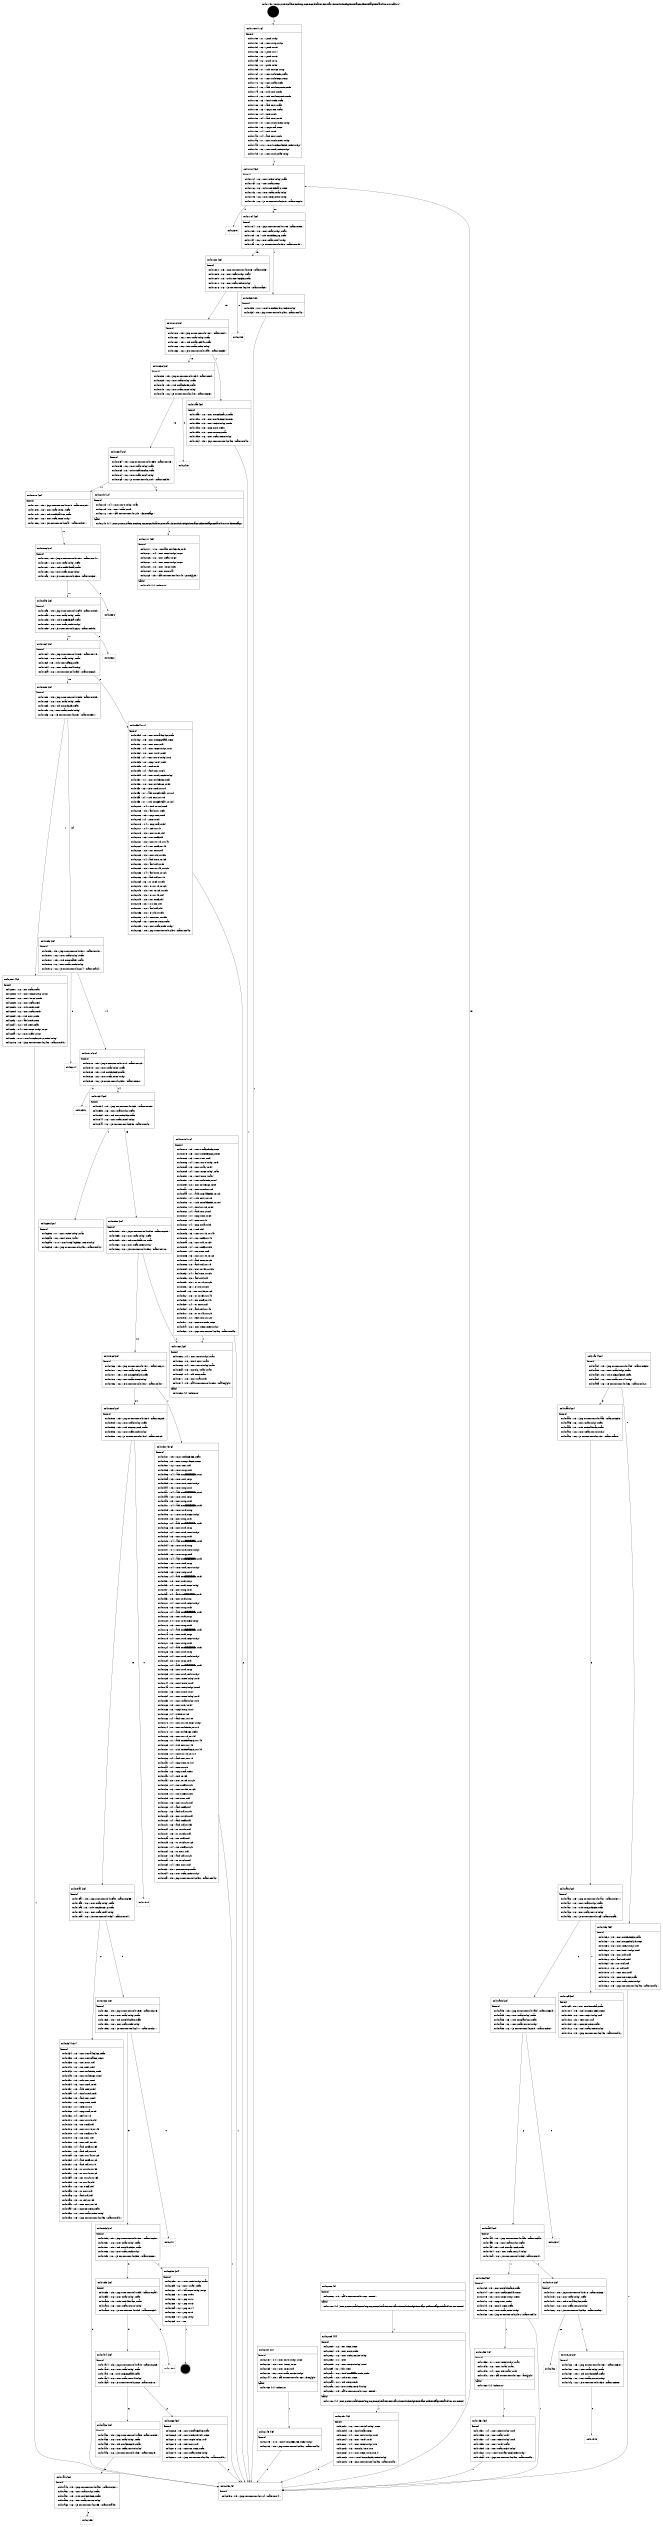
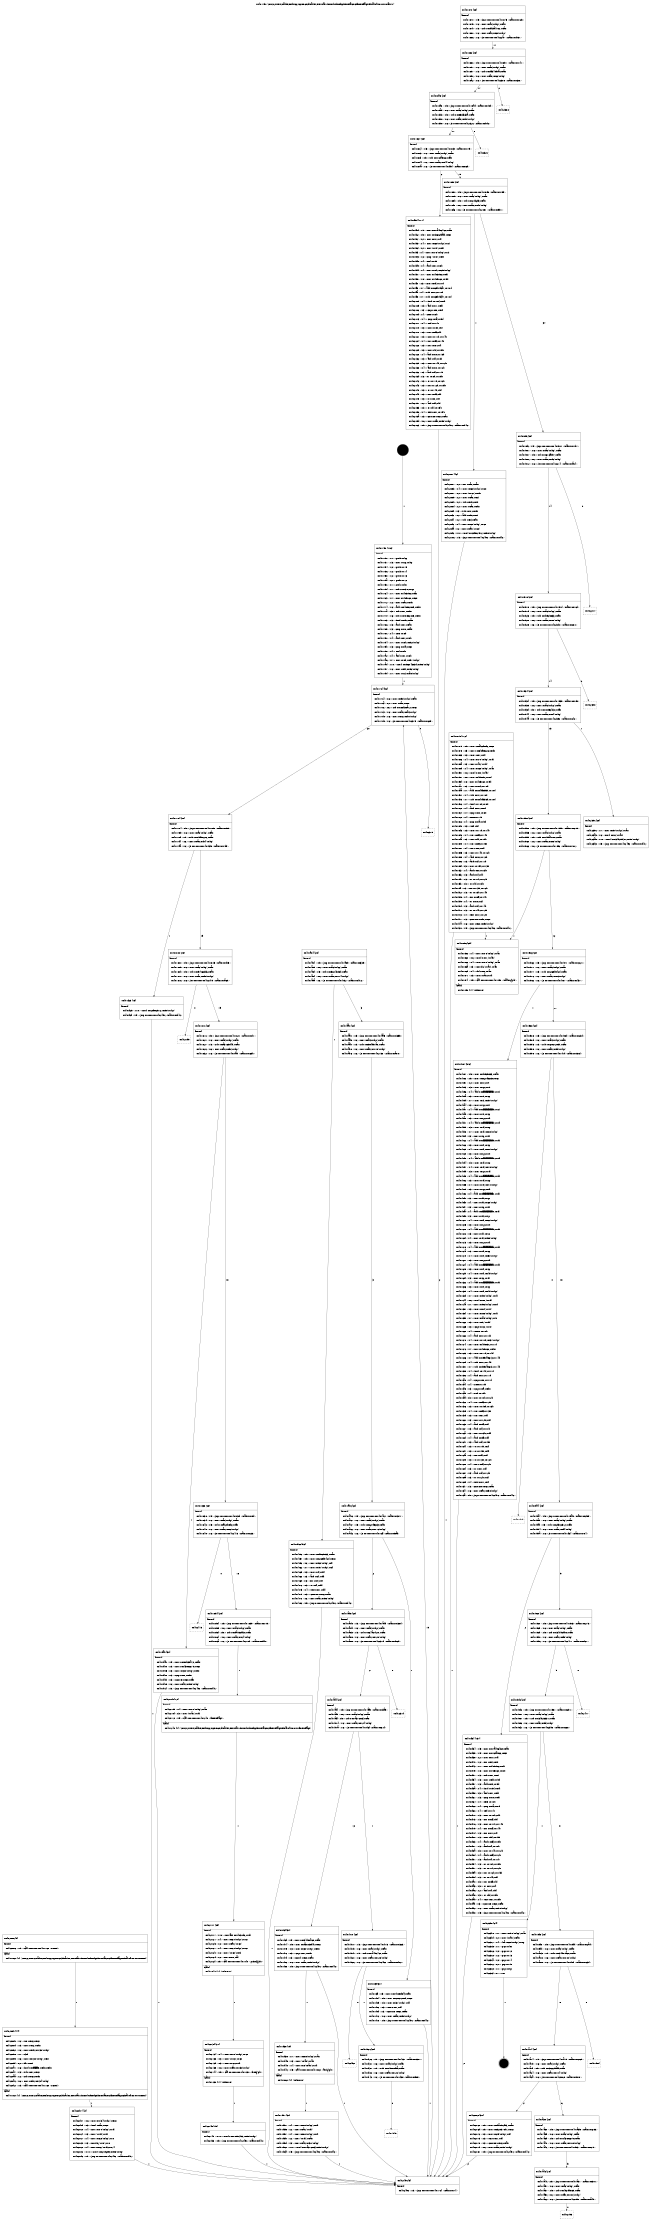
(100, 486) -> none
none -> (233, 2007)
none -> (429, 2100)
(511, 2264) -> (354, 1826)
(561, 2329) -> (357, 2002)
